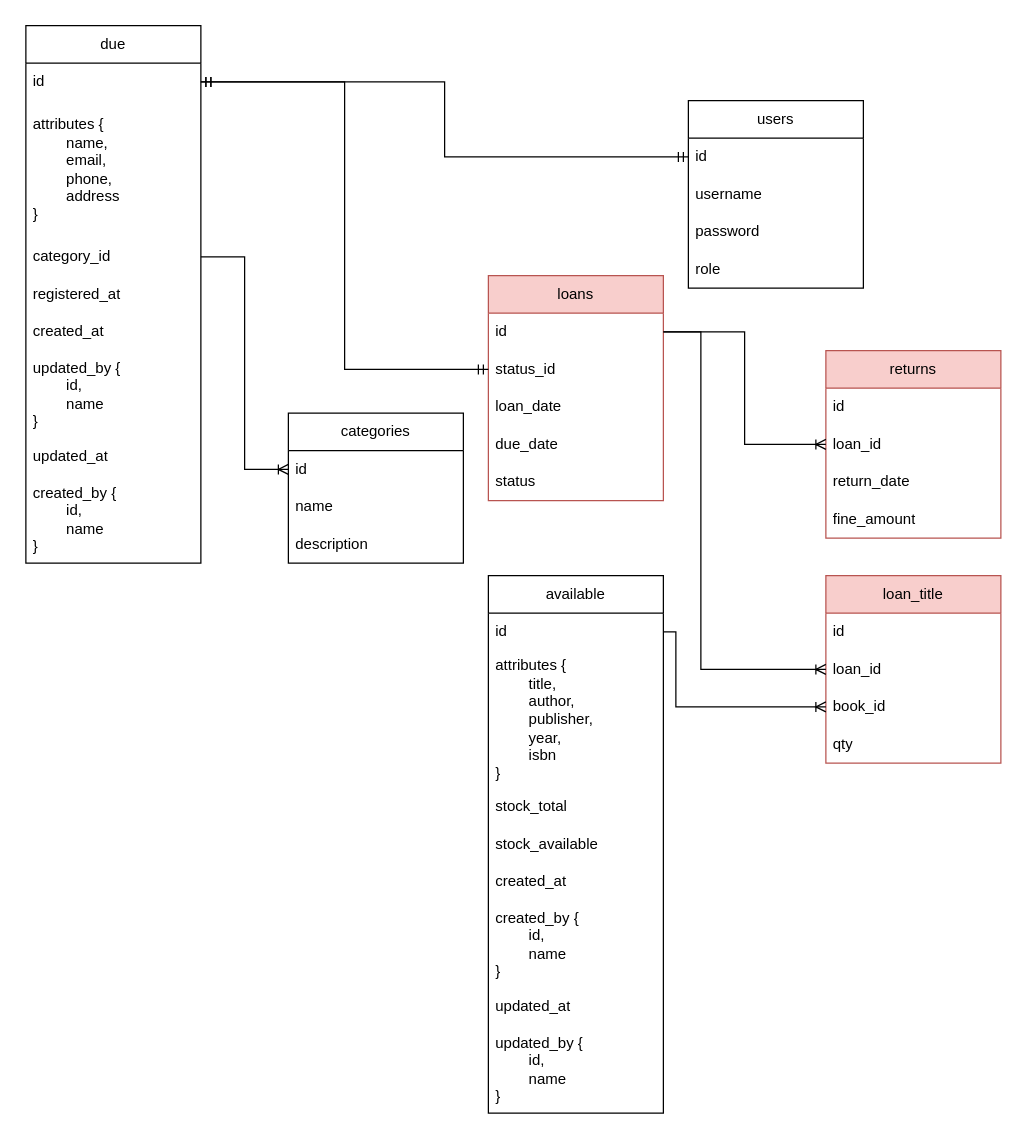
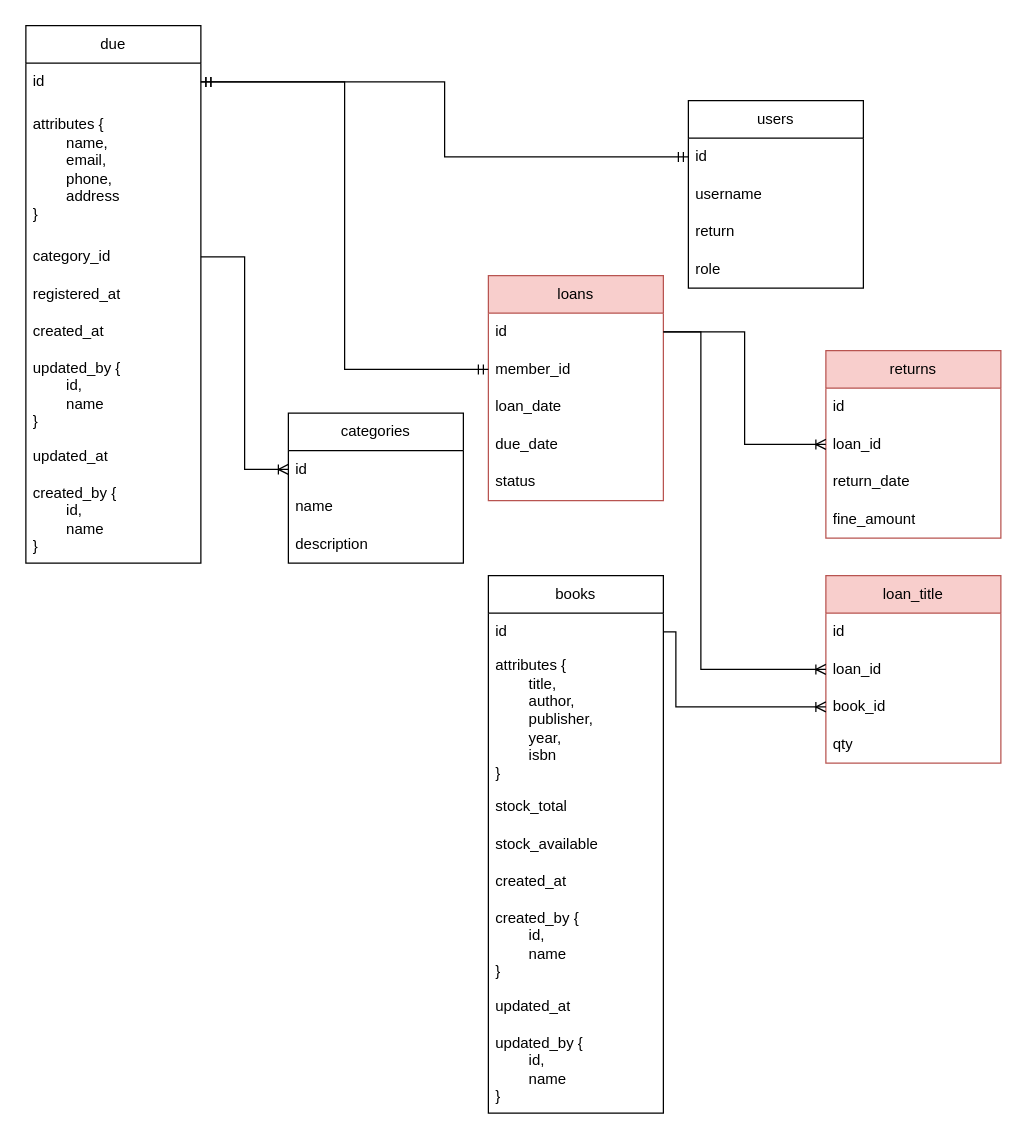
(729, 232) -> (721, 232)
(531, 369) -> (531, 369)
(576, 594) -> (576, 594)
